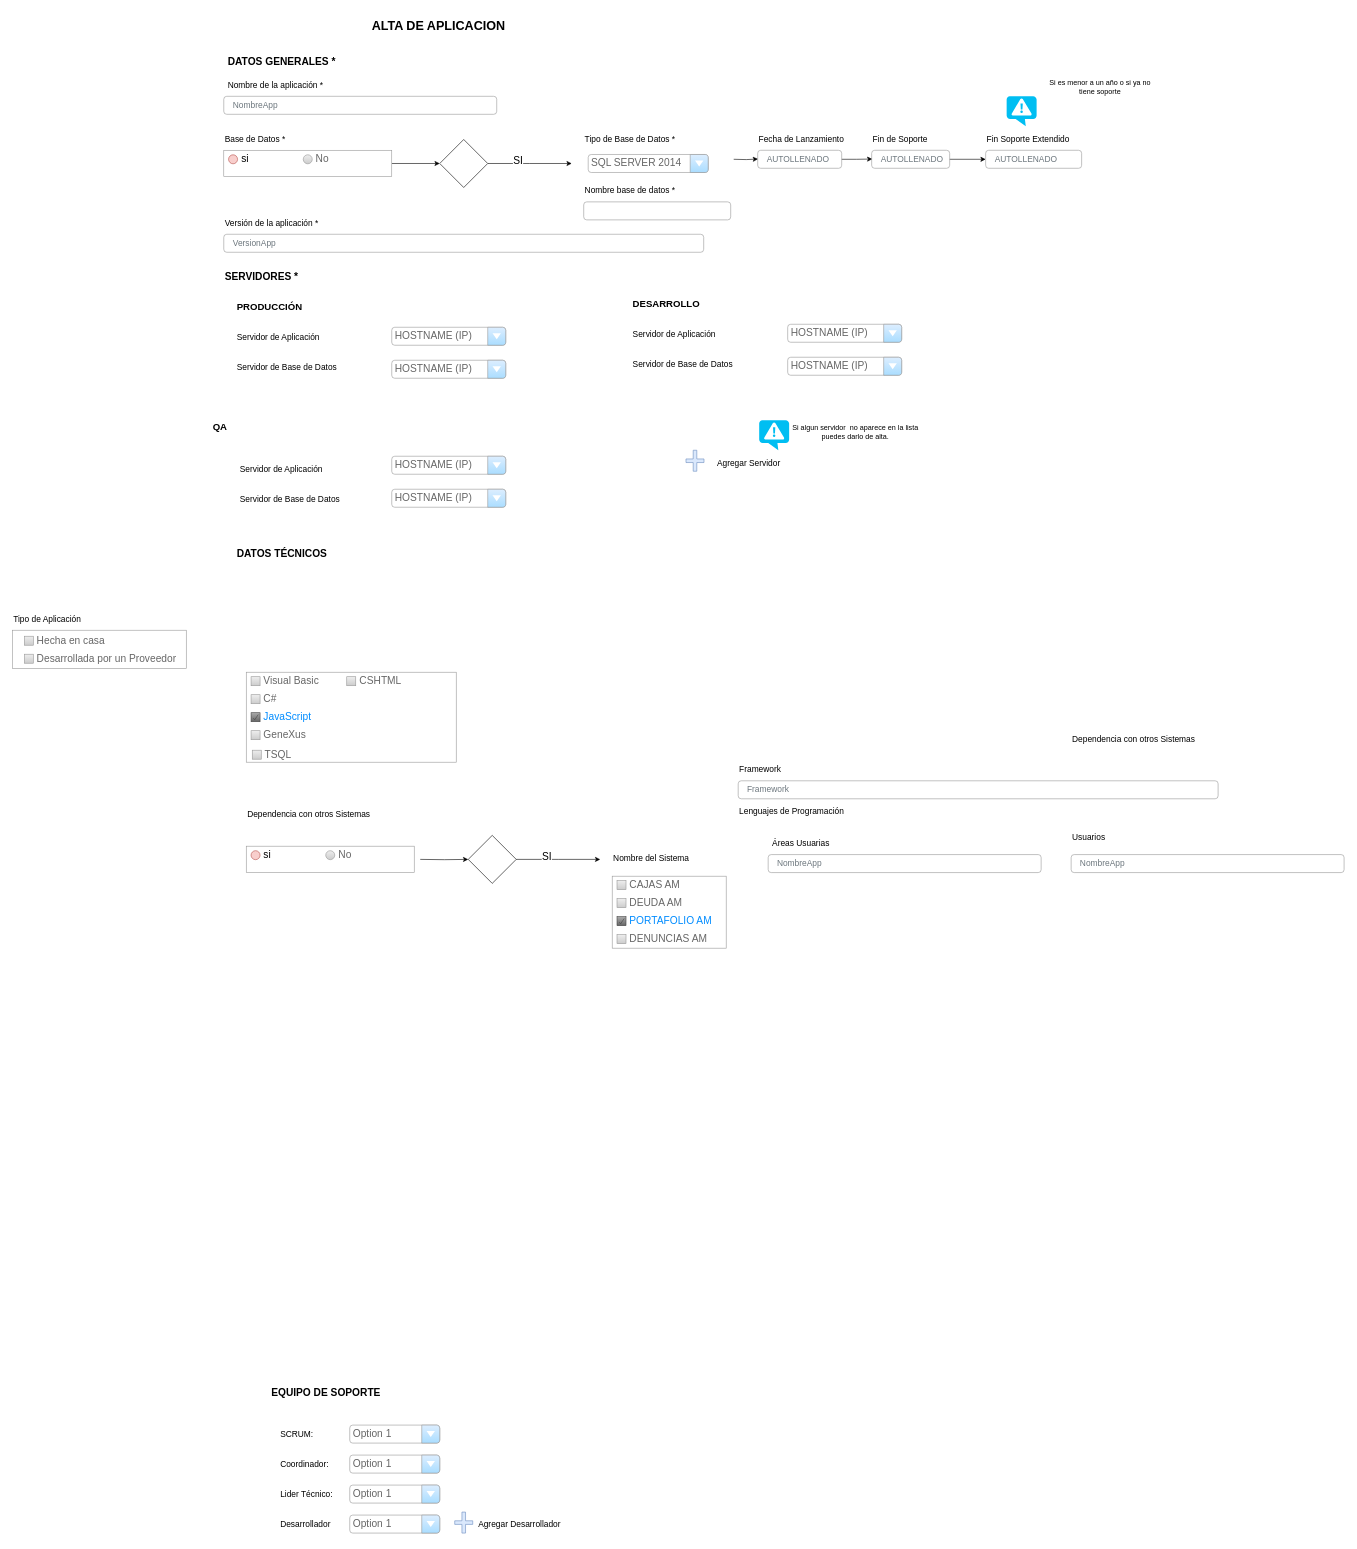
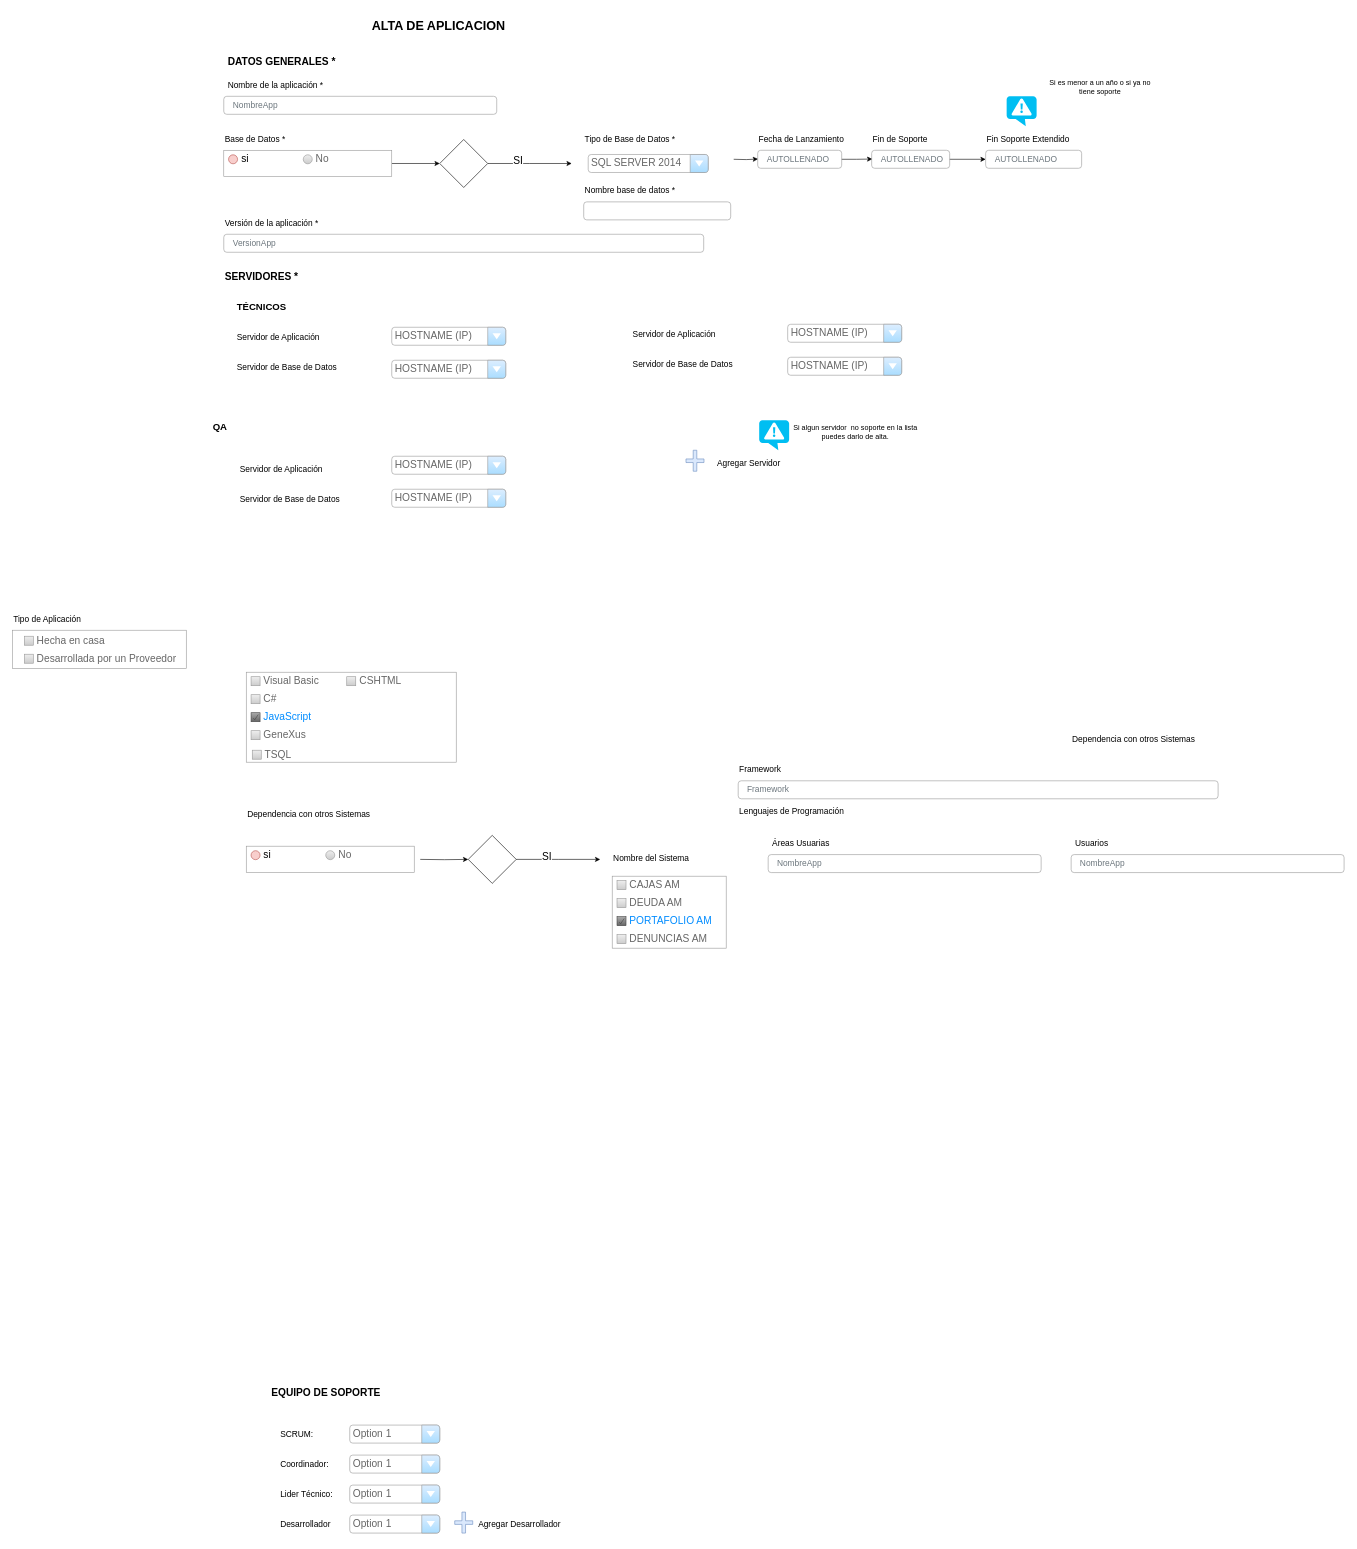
(671, 303) -> none
(264, 307) -> (258, 307)
(856, 432) -> (856, 432)
(314, 553) -> none
(1149, 837) -> (1152, 843)
